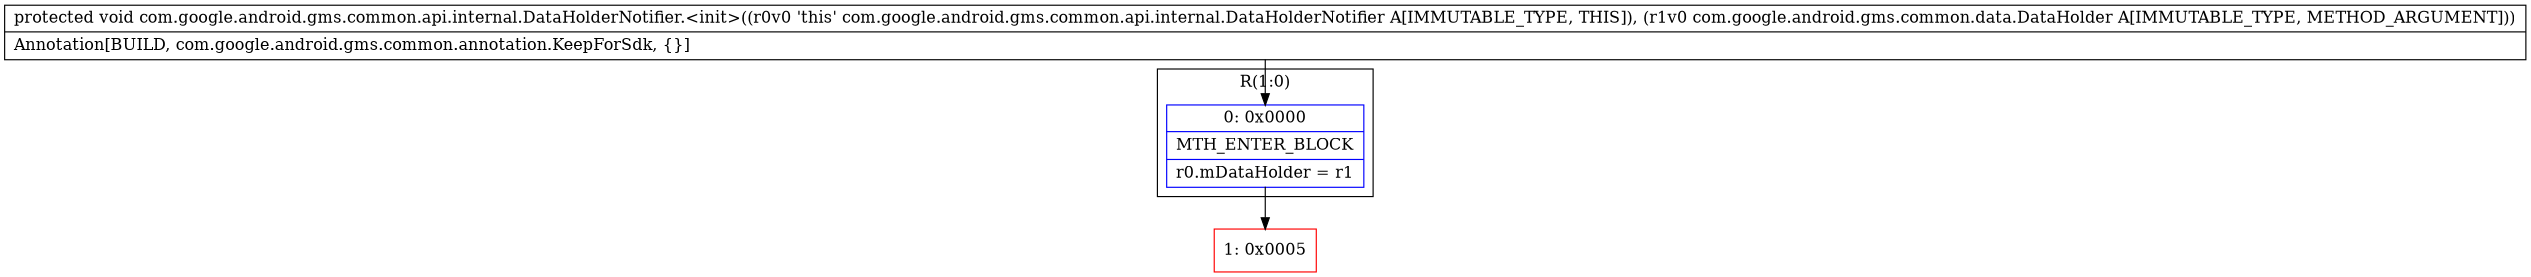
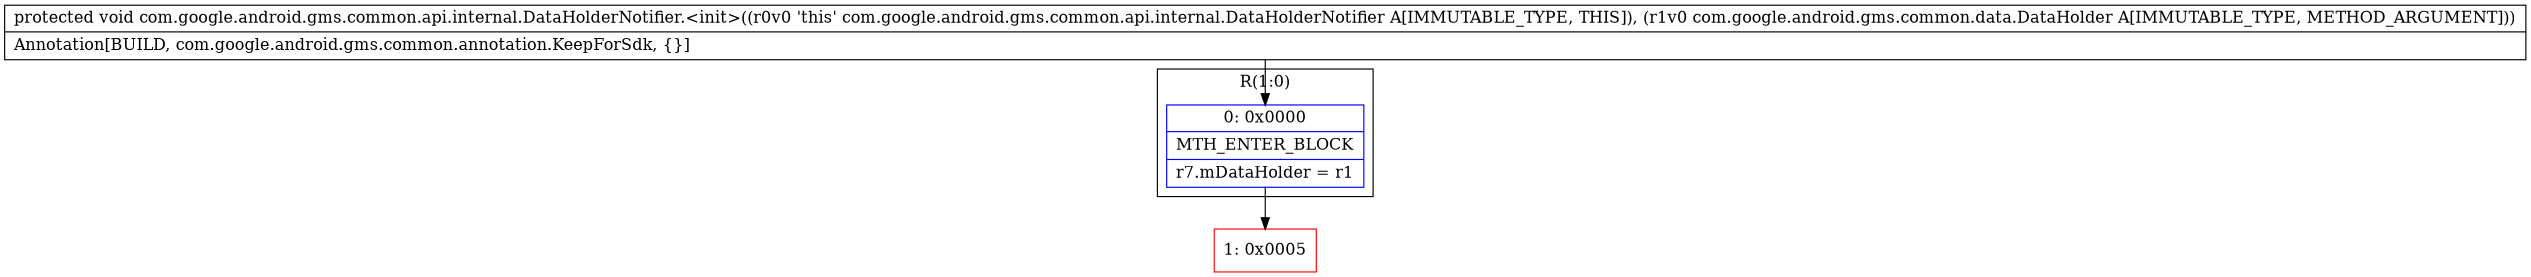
(1265, 173) -> (1265, 173)
